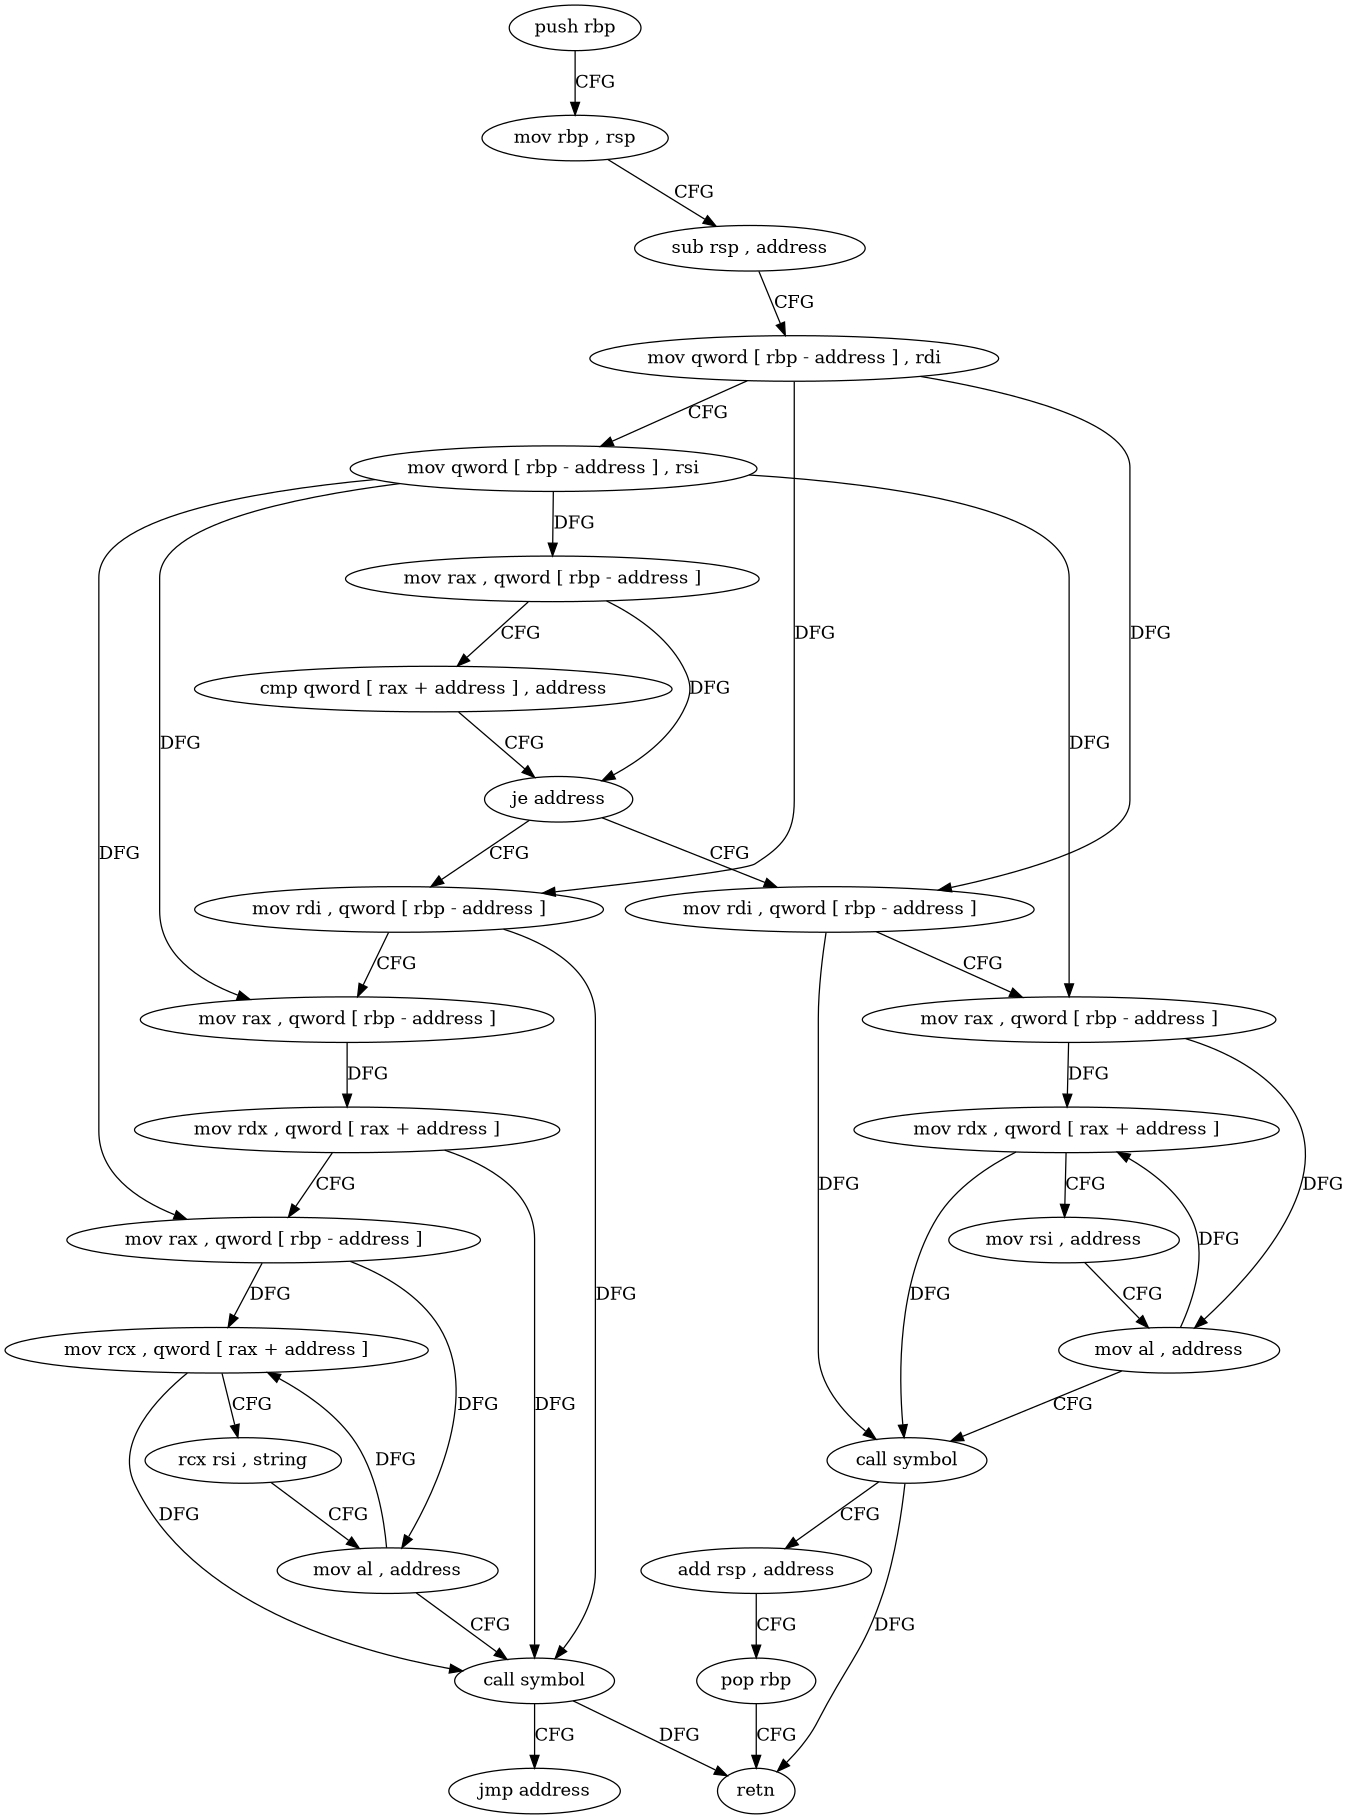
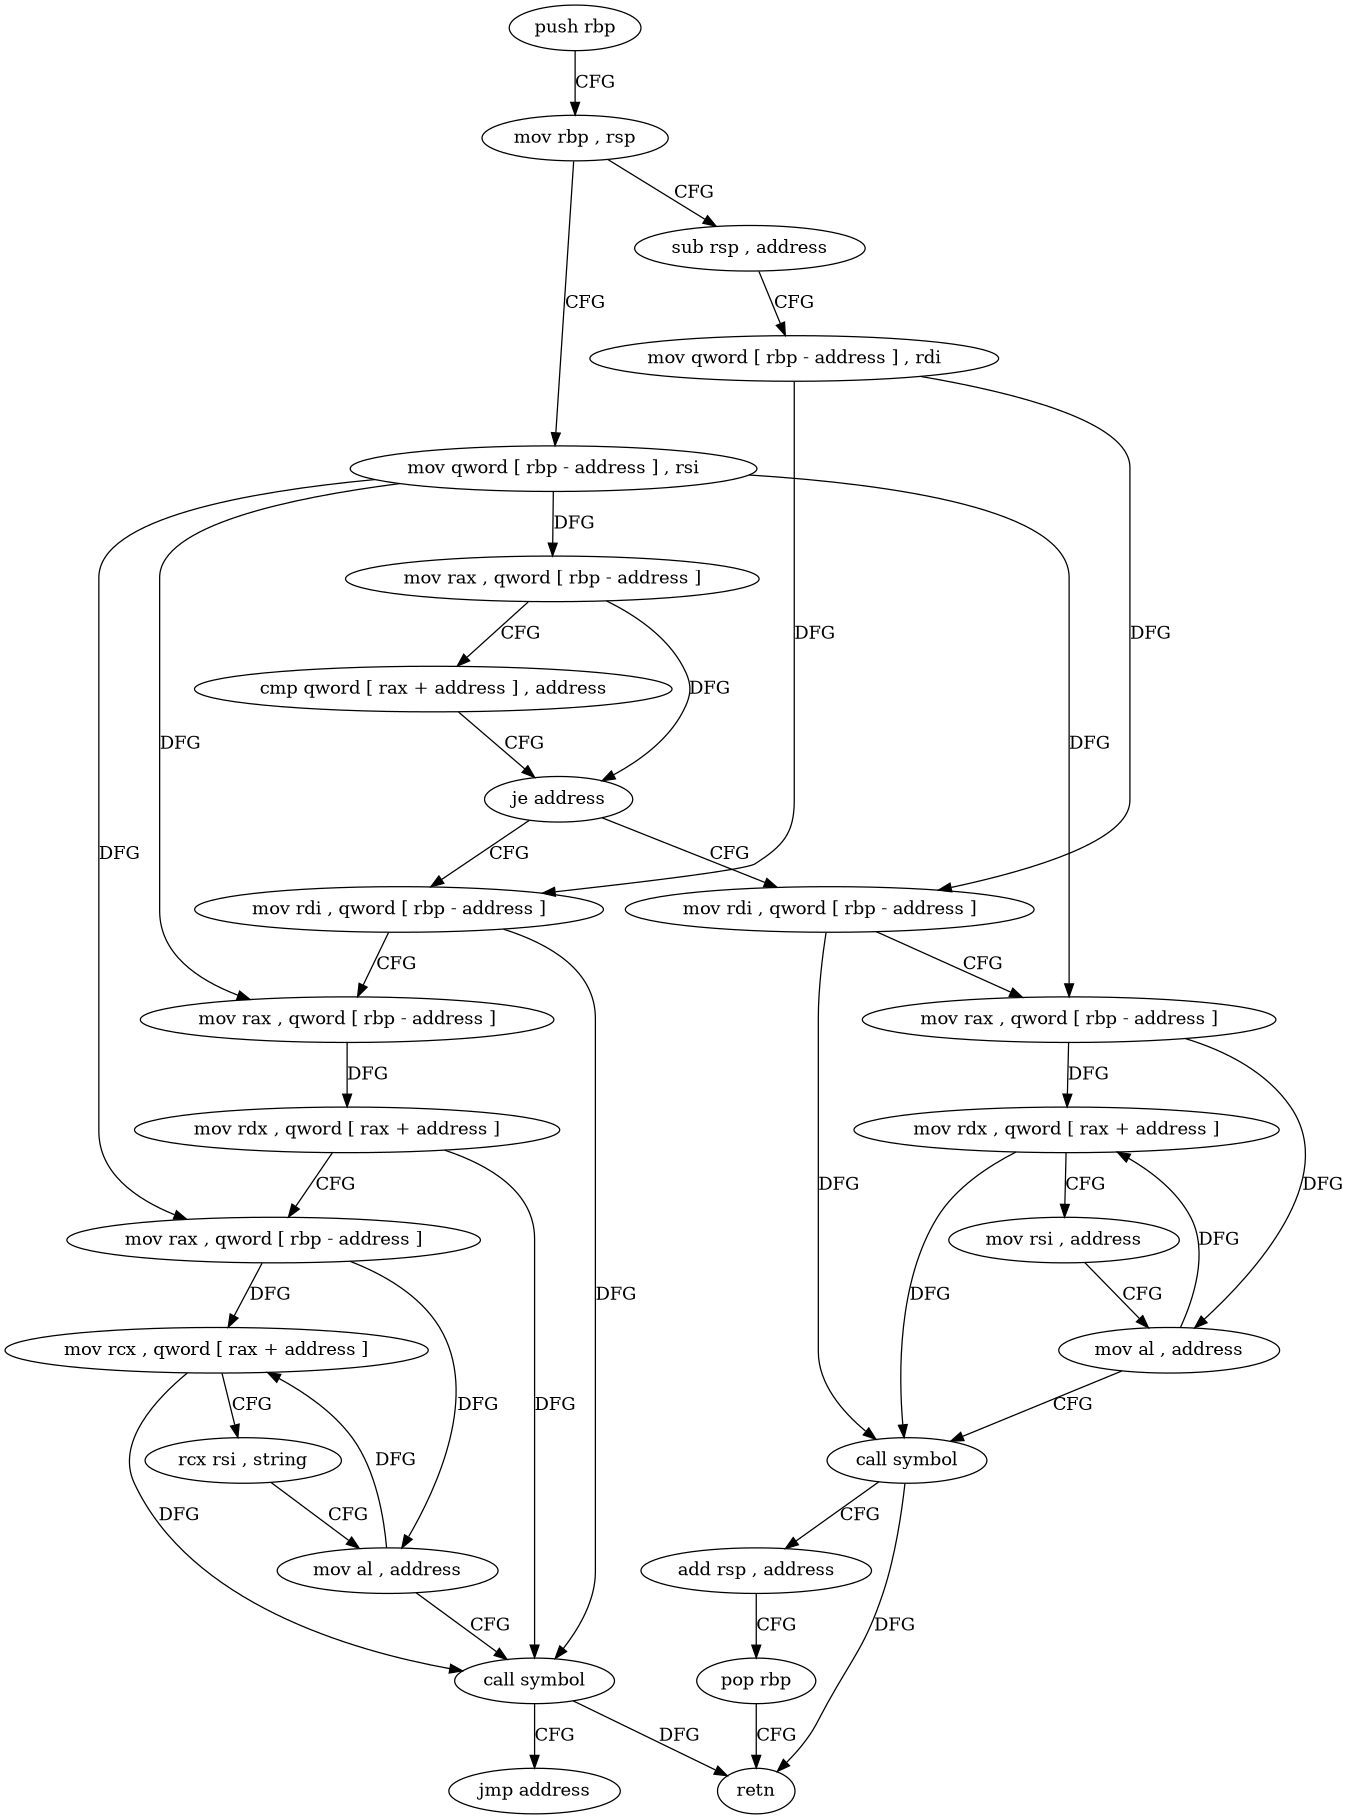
(680, 411) -> (565, 297)
